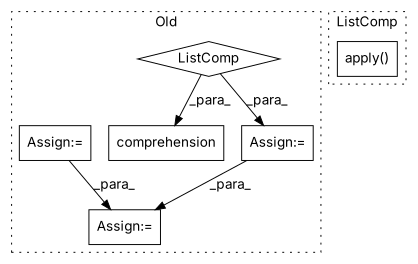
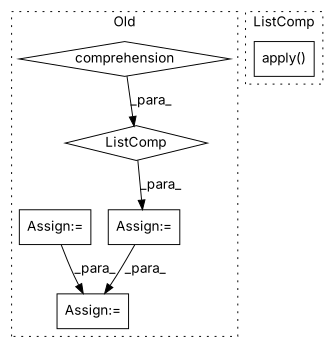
(190, 96) -> (130, 96)
(166, 143) -> (125, 59)
